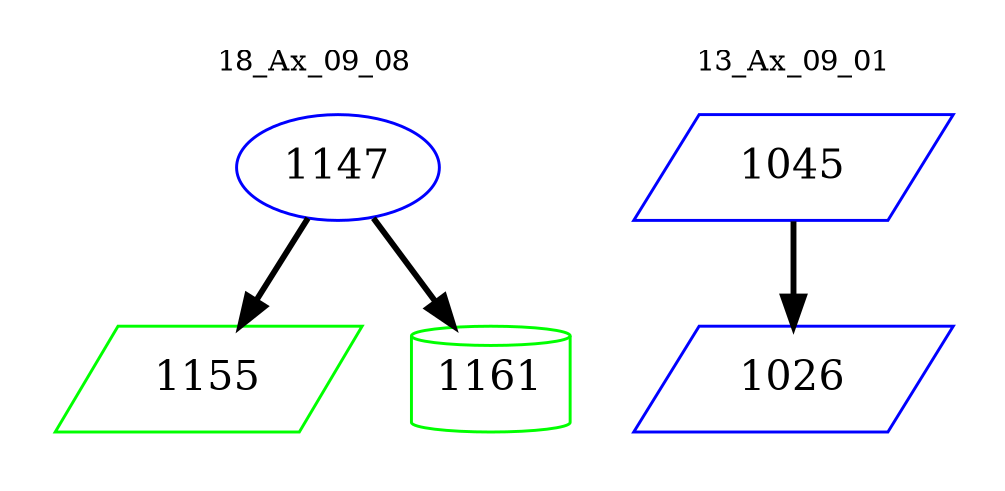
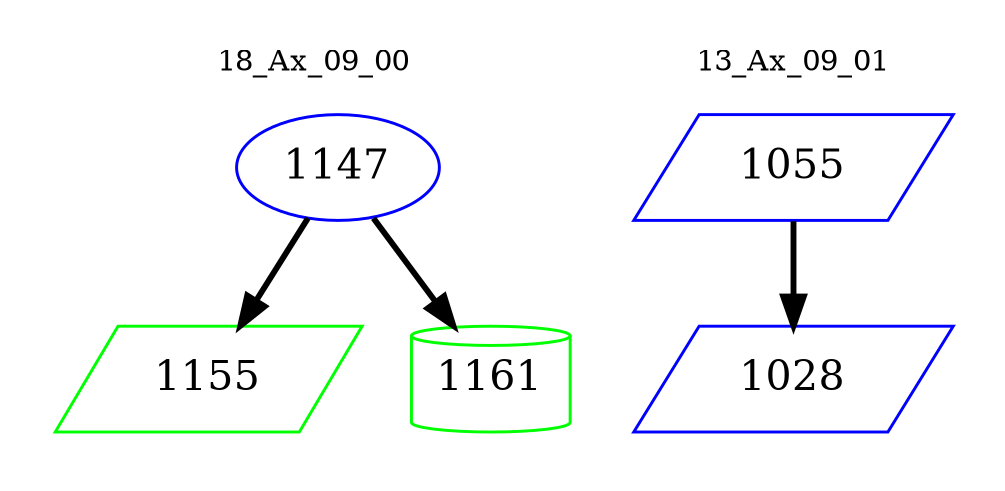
(314, 63) -> (314, 63)
(793, 168) -> (793, 168)
(793, 379) -> (793, 379)
